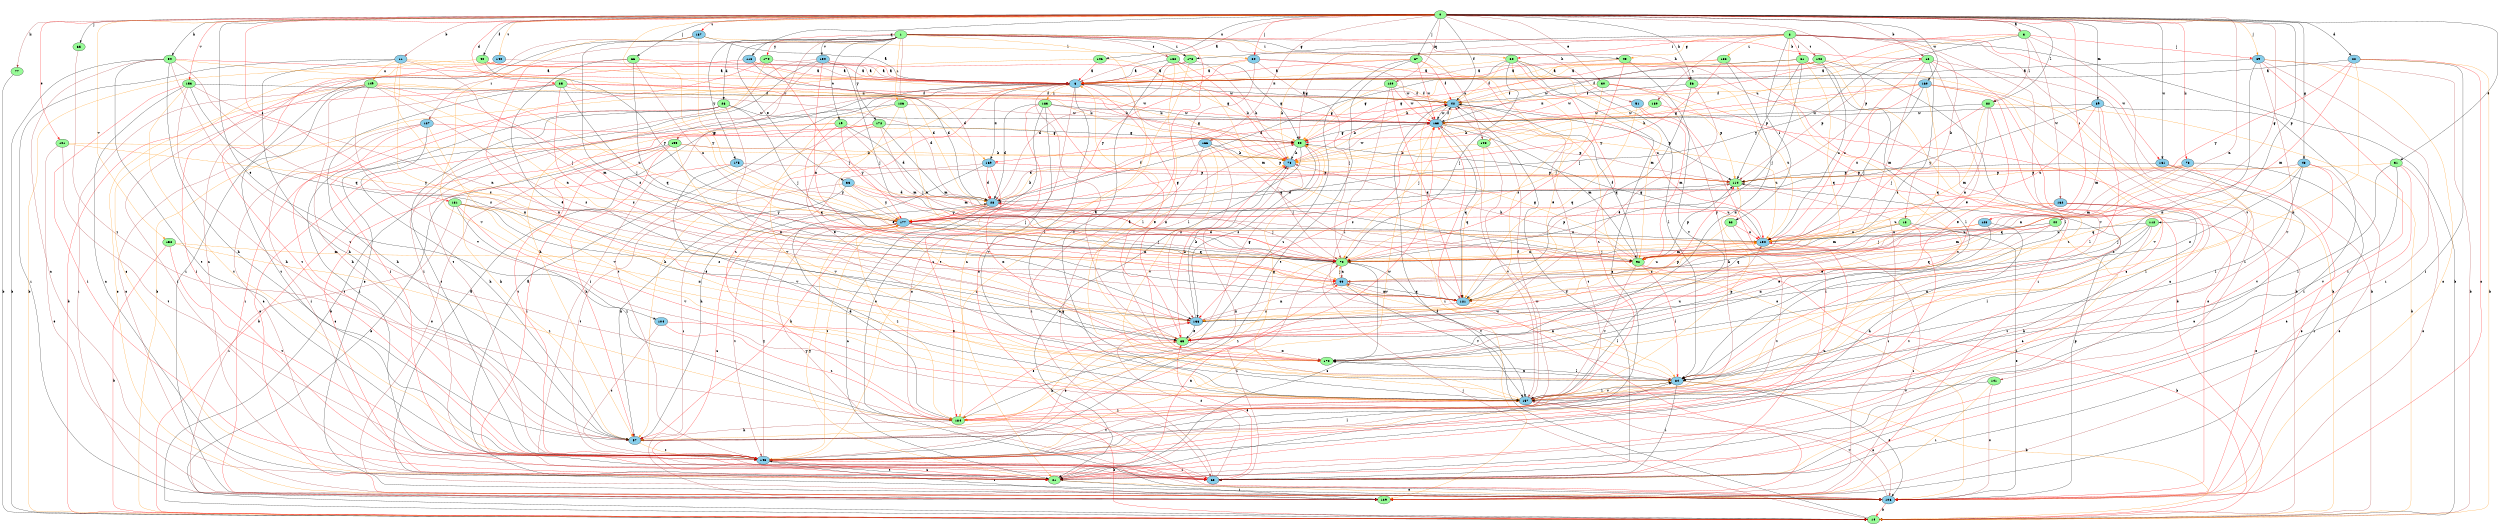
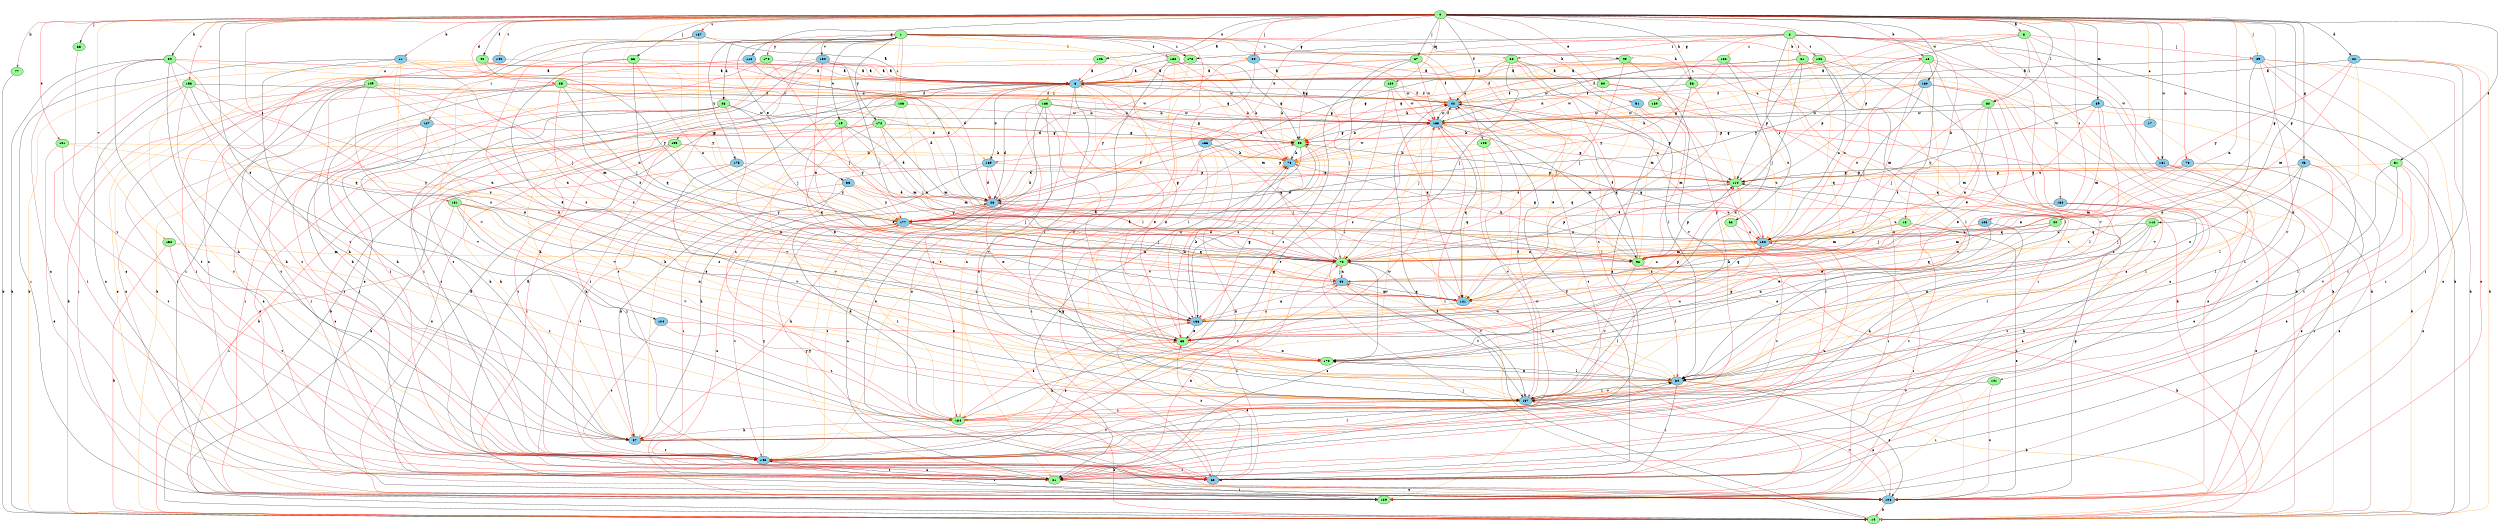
none -> (2150, 123)
